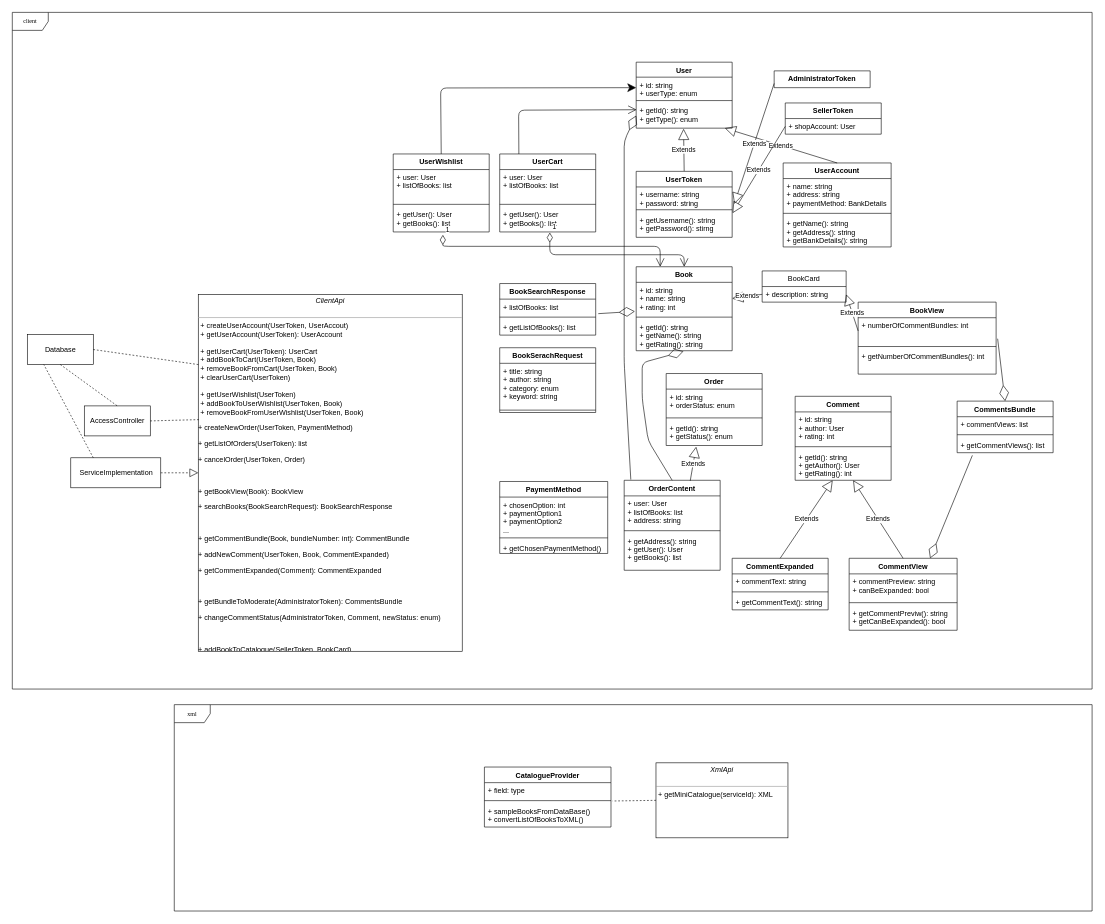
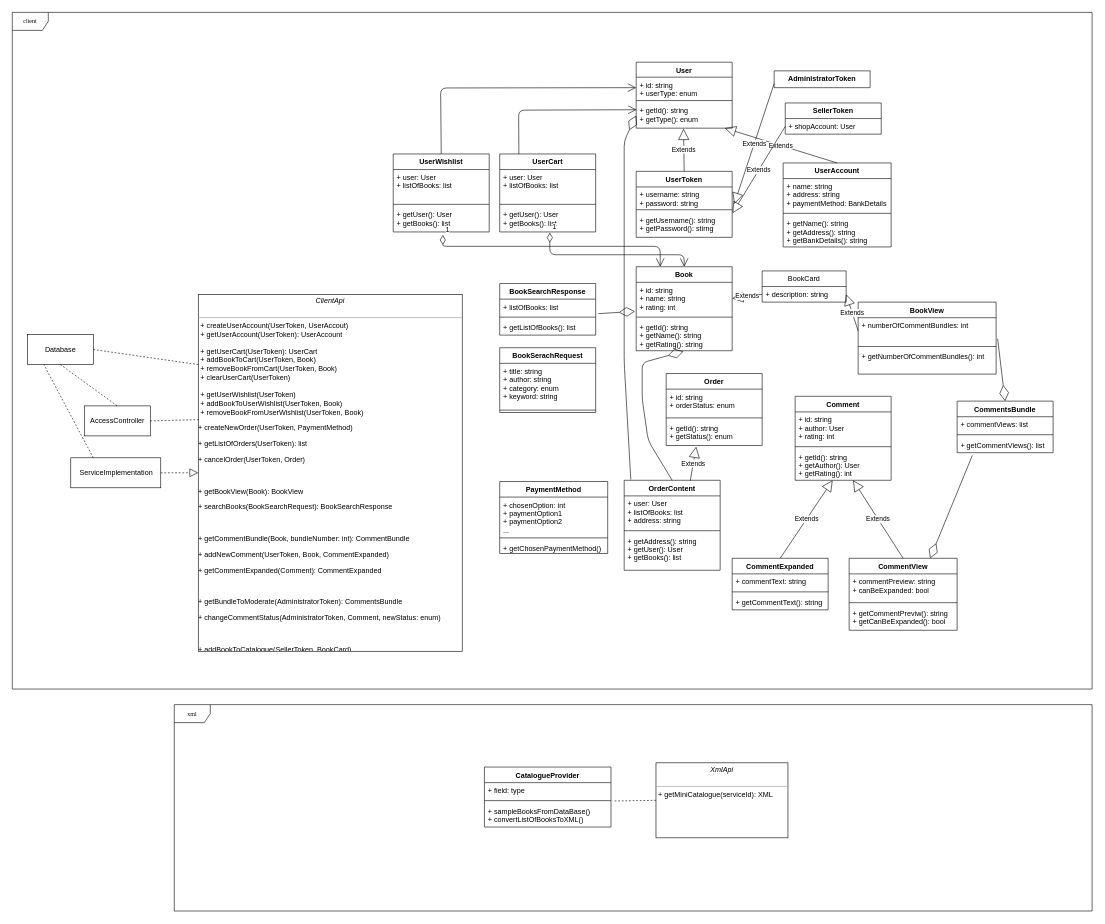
(628, 88) -> (630, 88)
